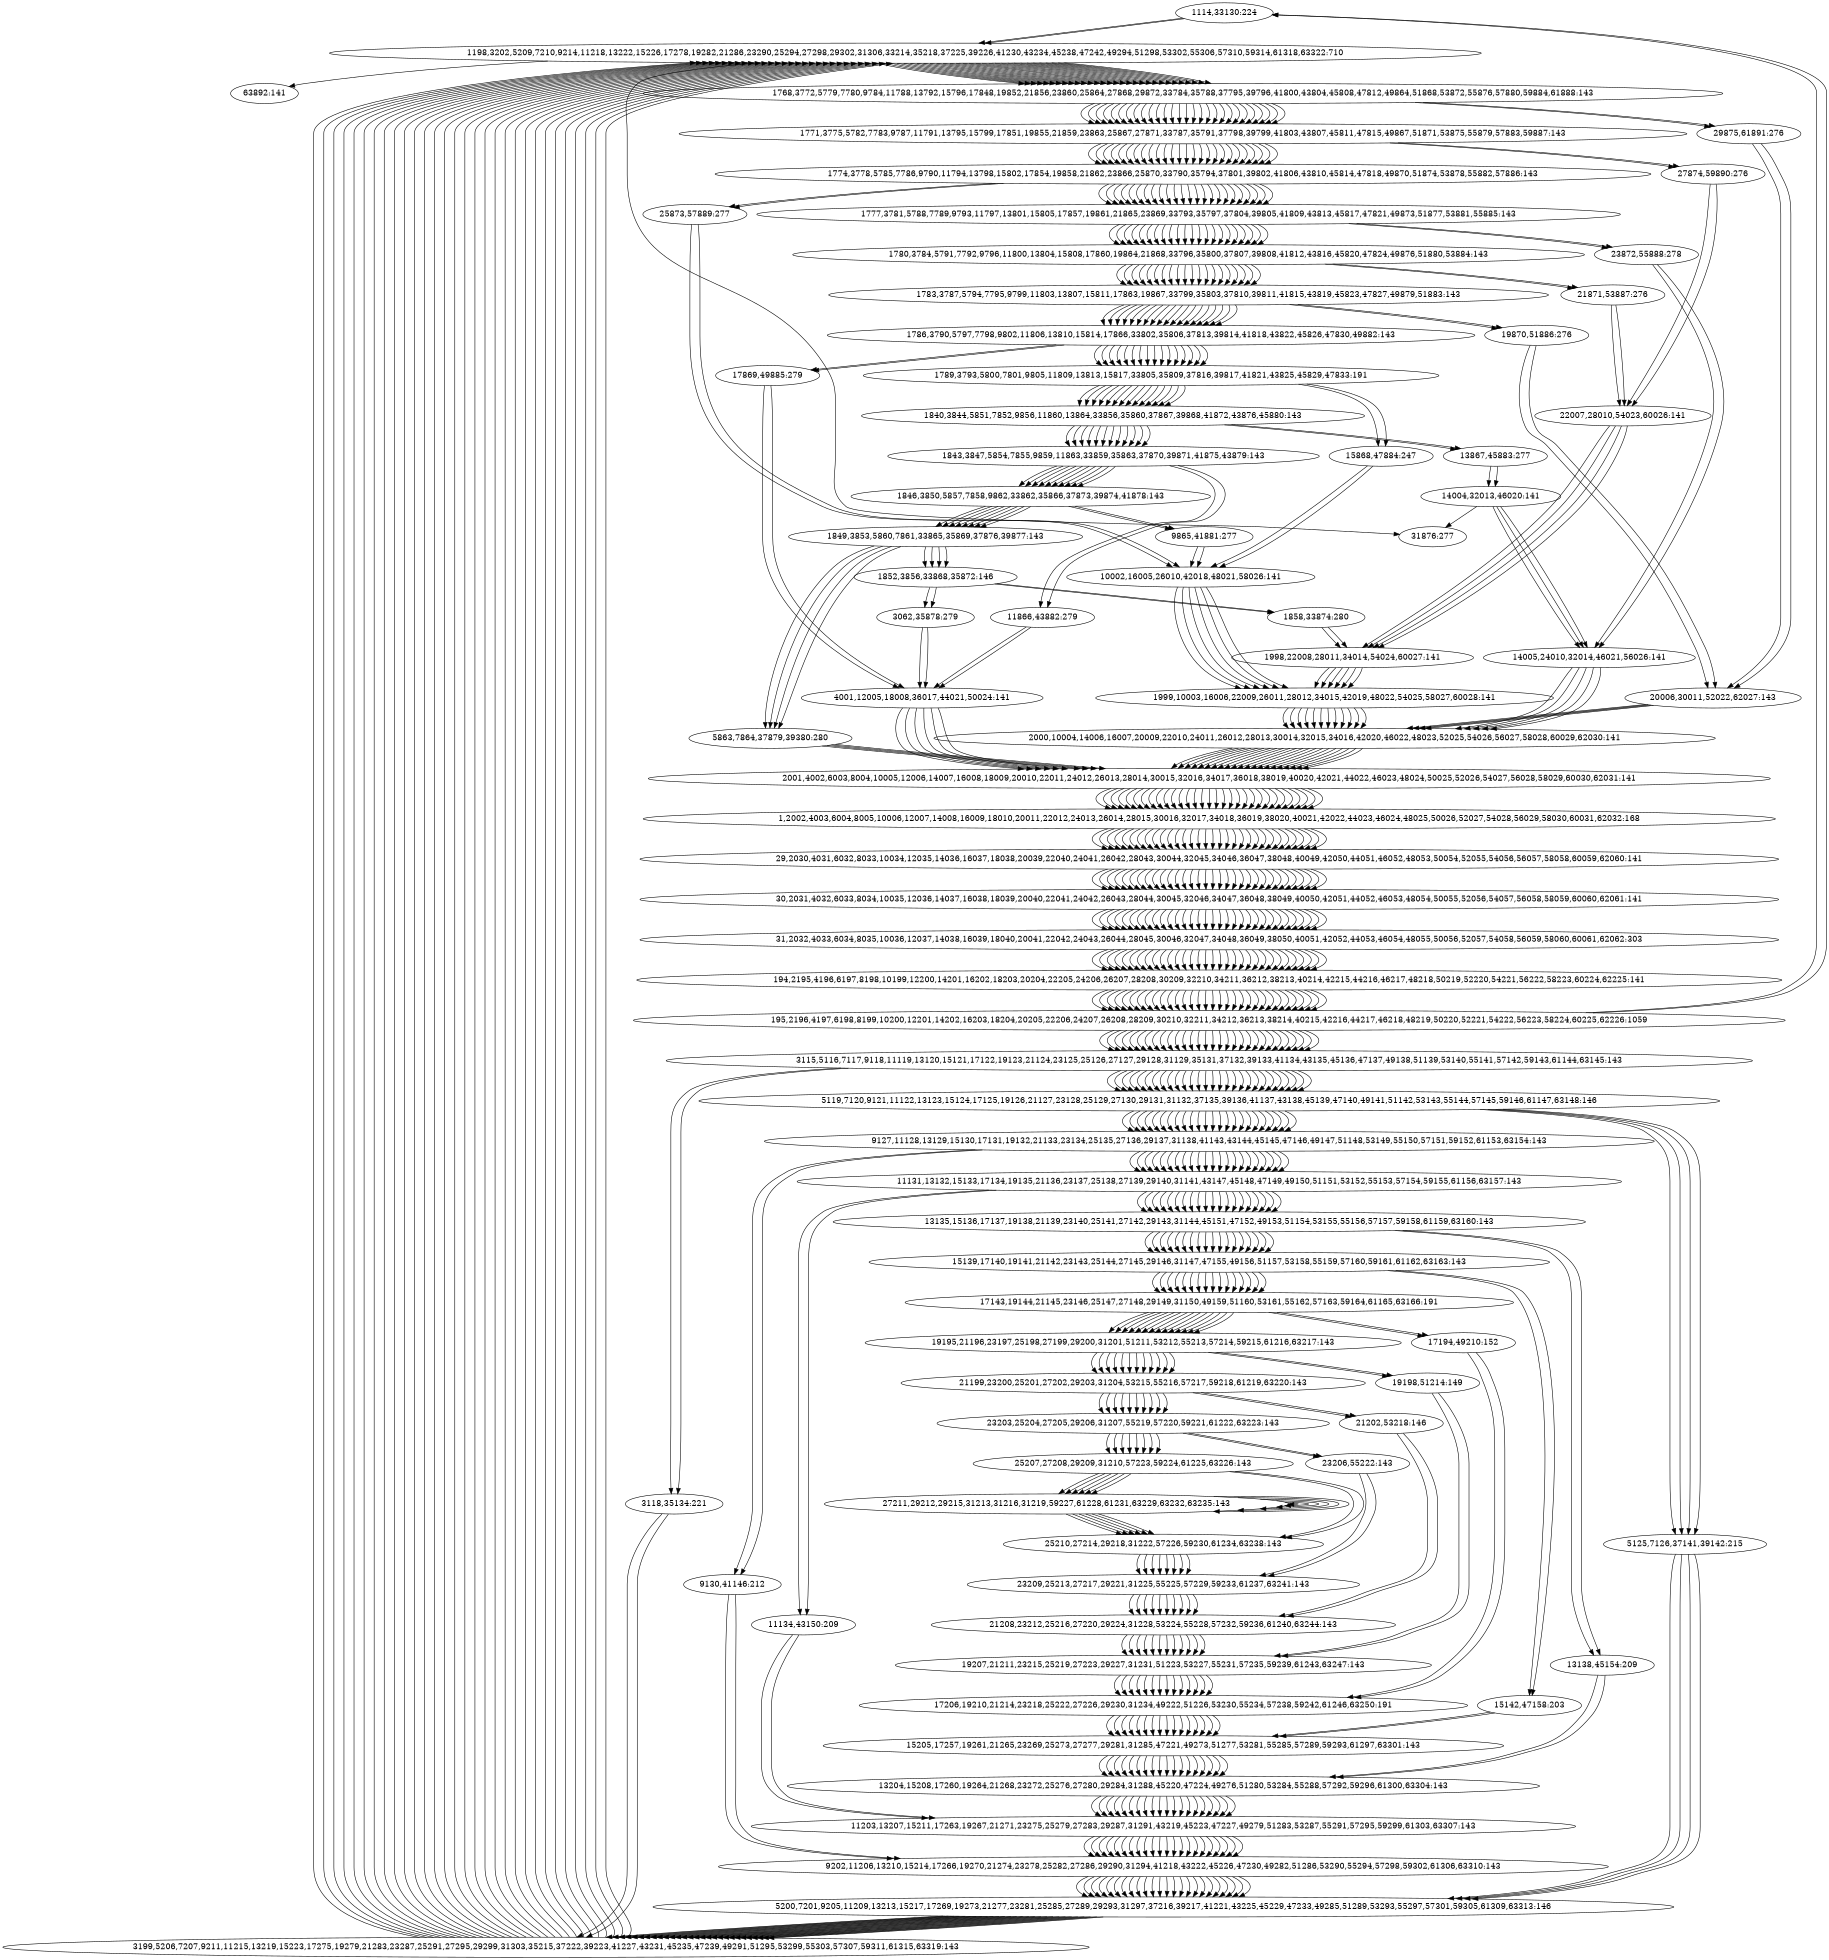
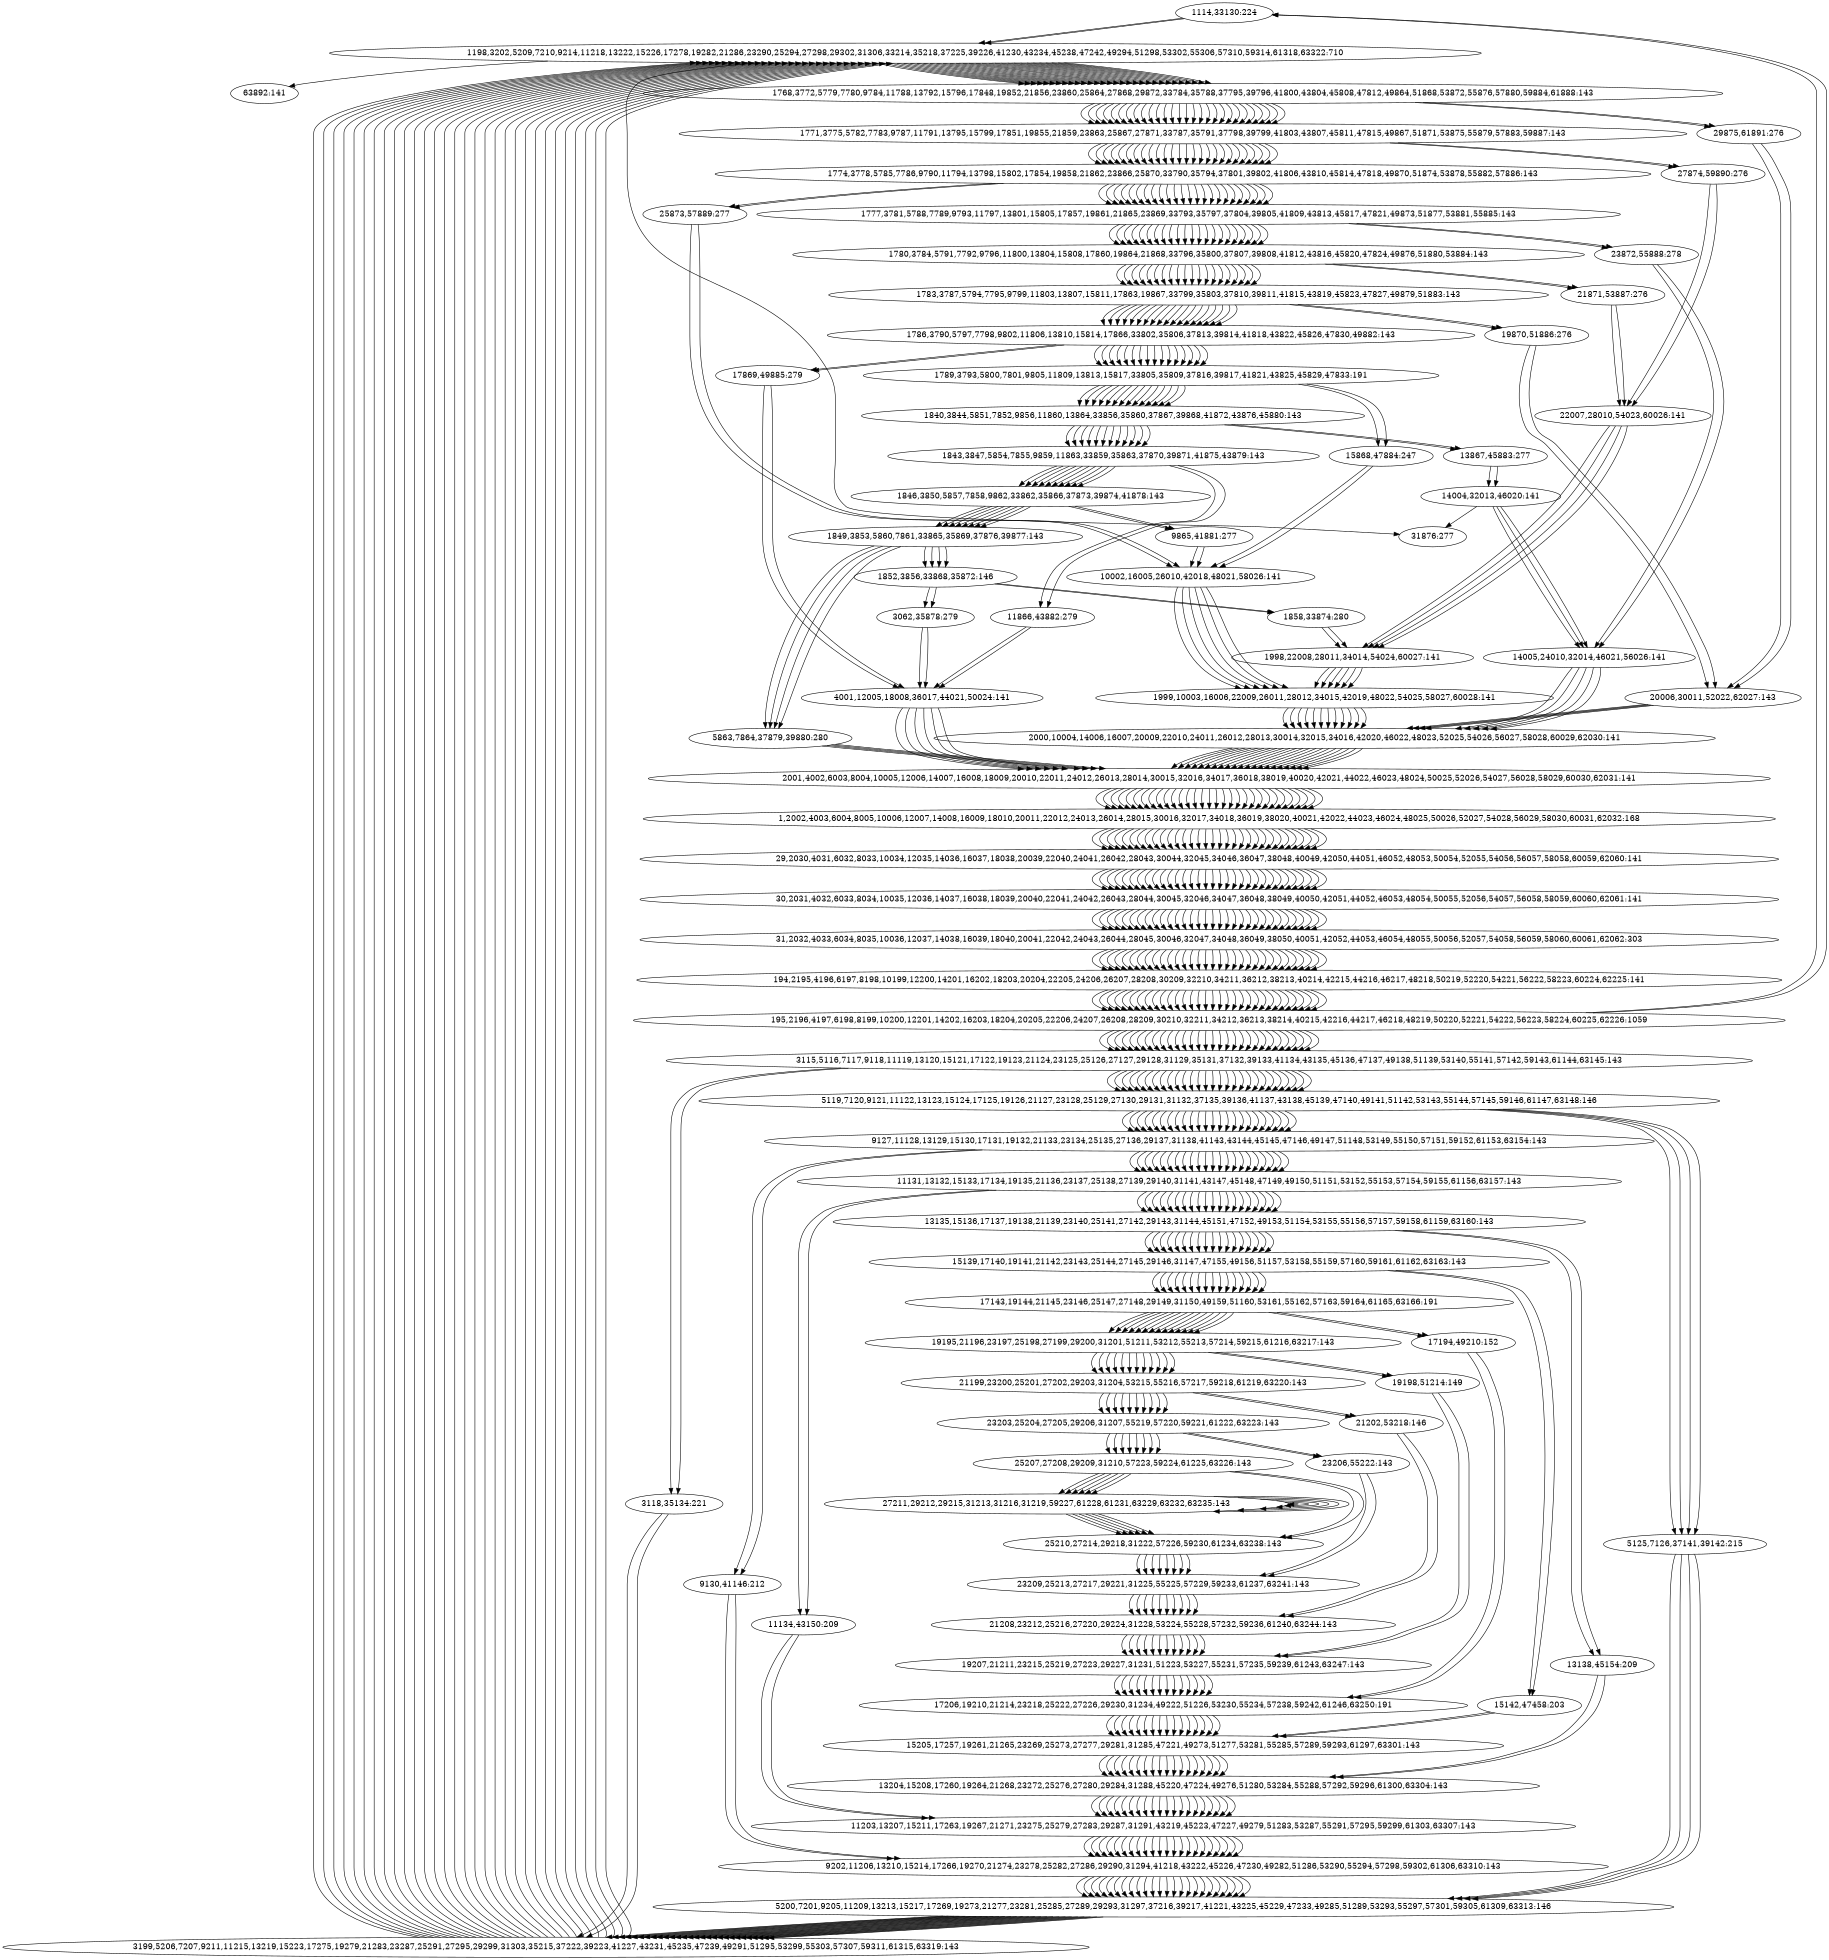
(770, 738) -> (770, 738)
(1529, 1705) -> (1529, 1705)
